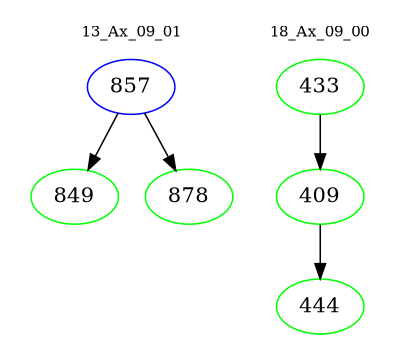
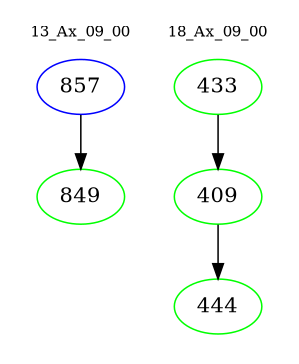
(132, 33) -> (81, 33)
(189, 197) -> none
